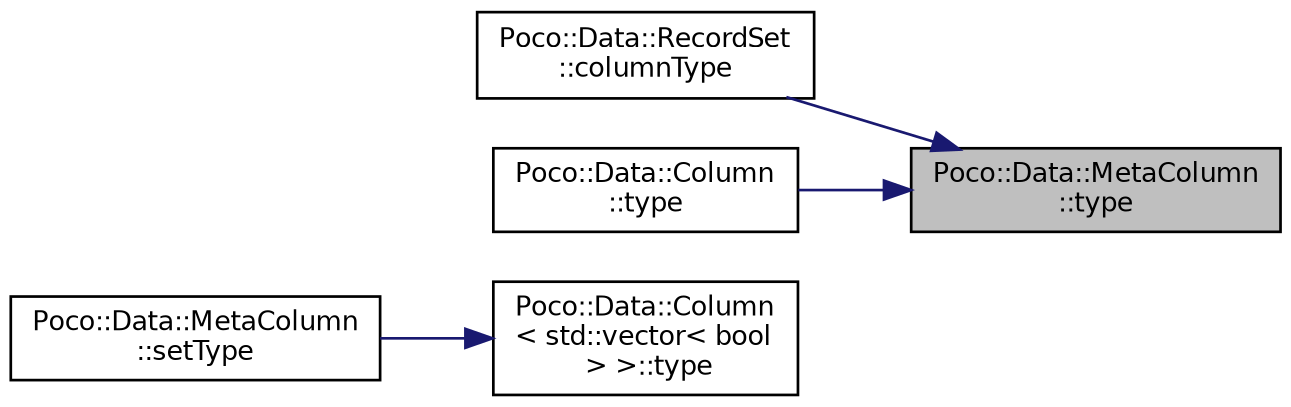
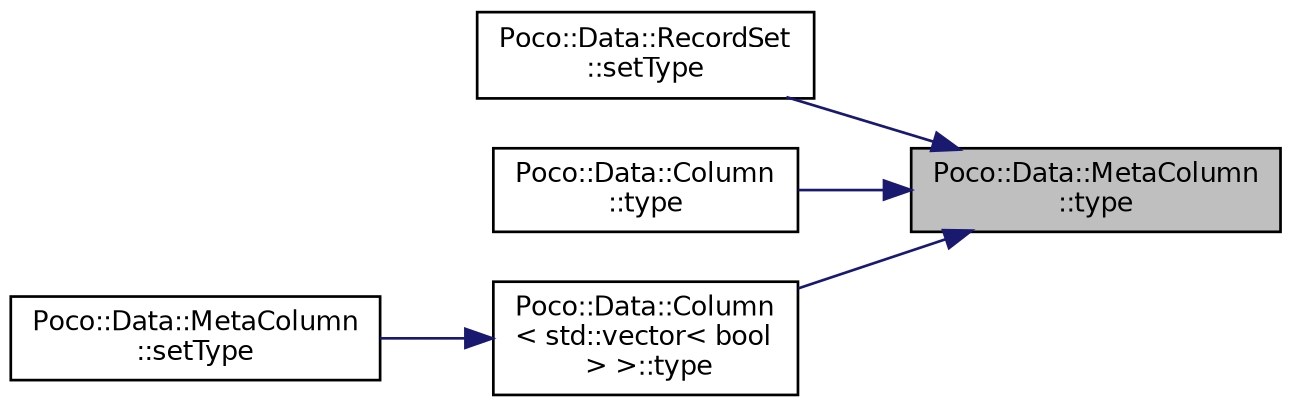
(646, 55) -> (646, 55)
none -> (872, 264)
